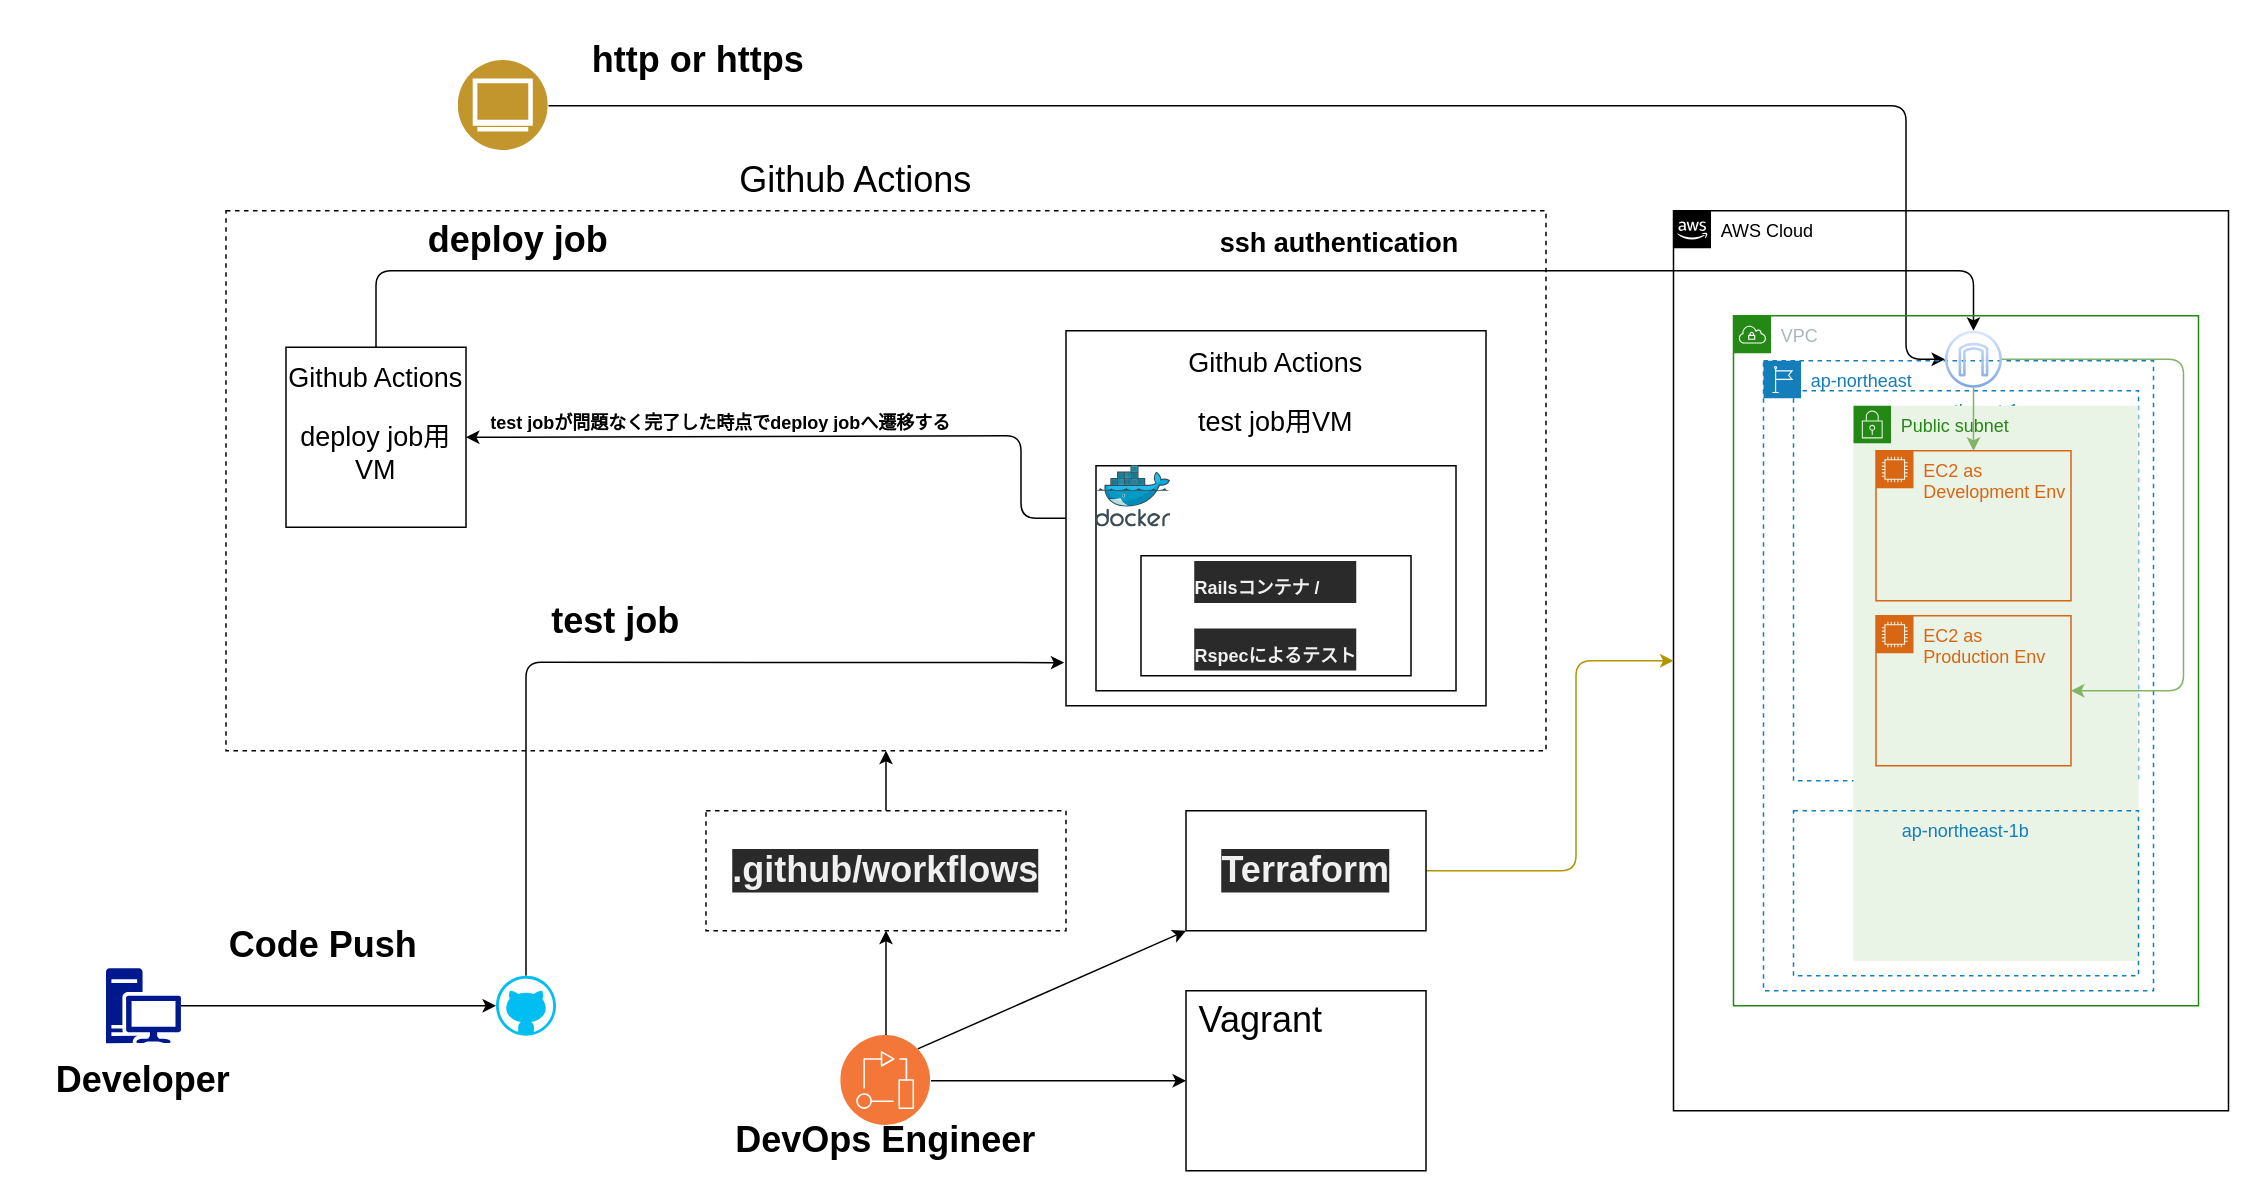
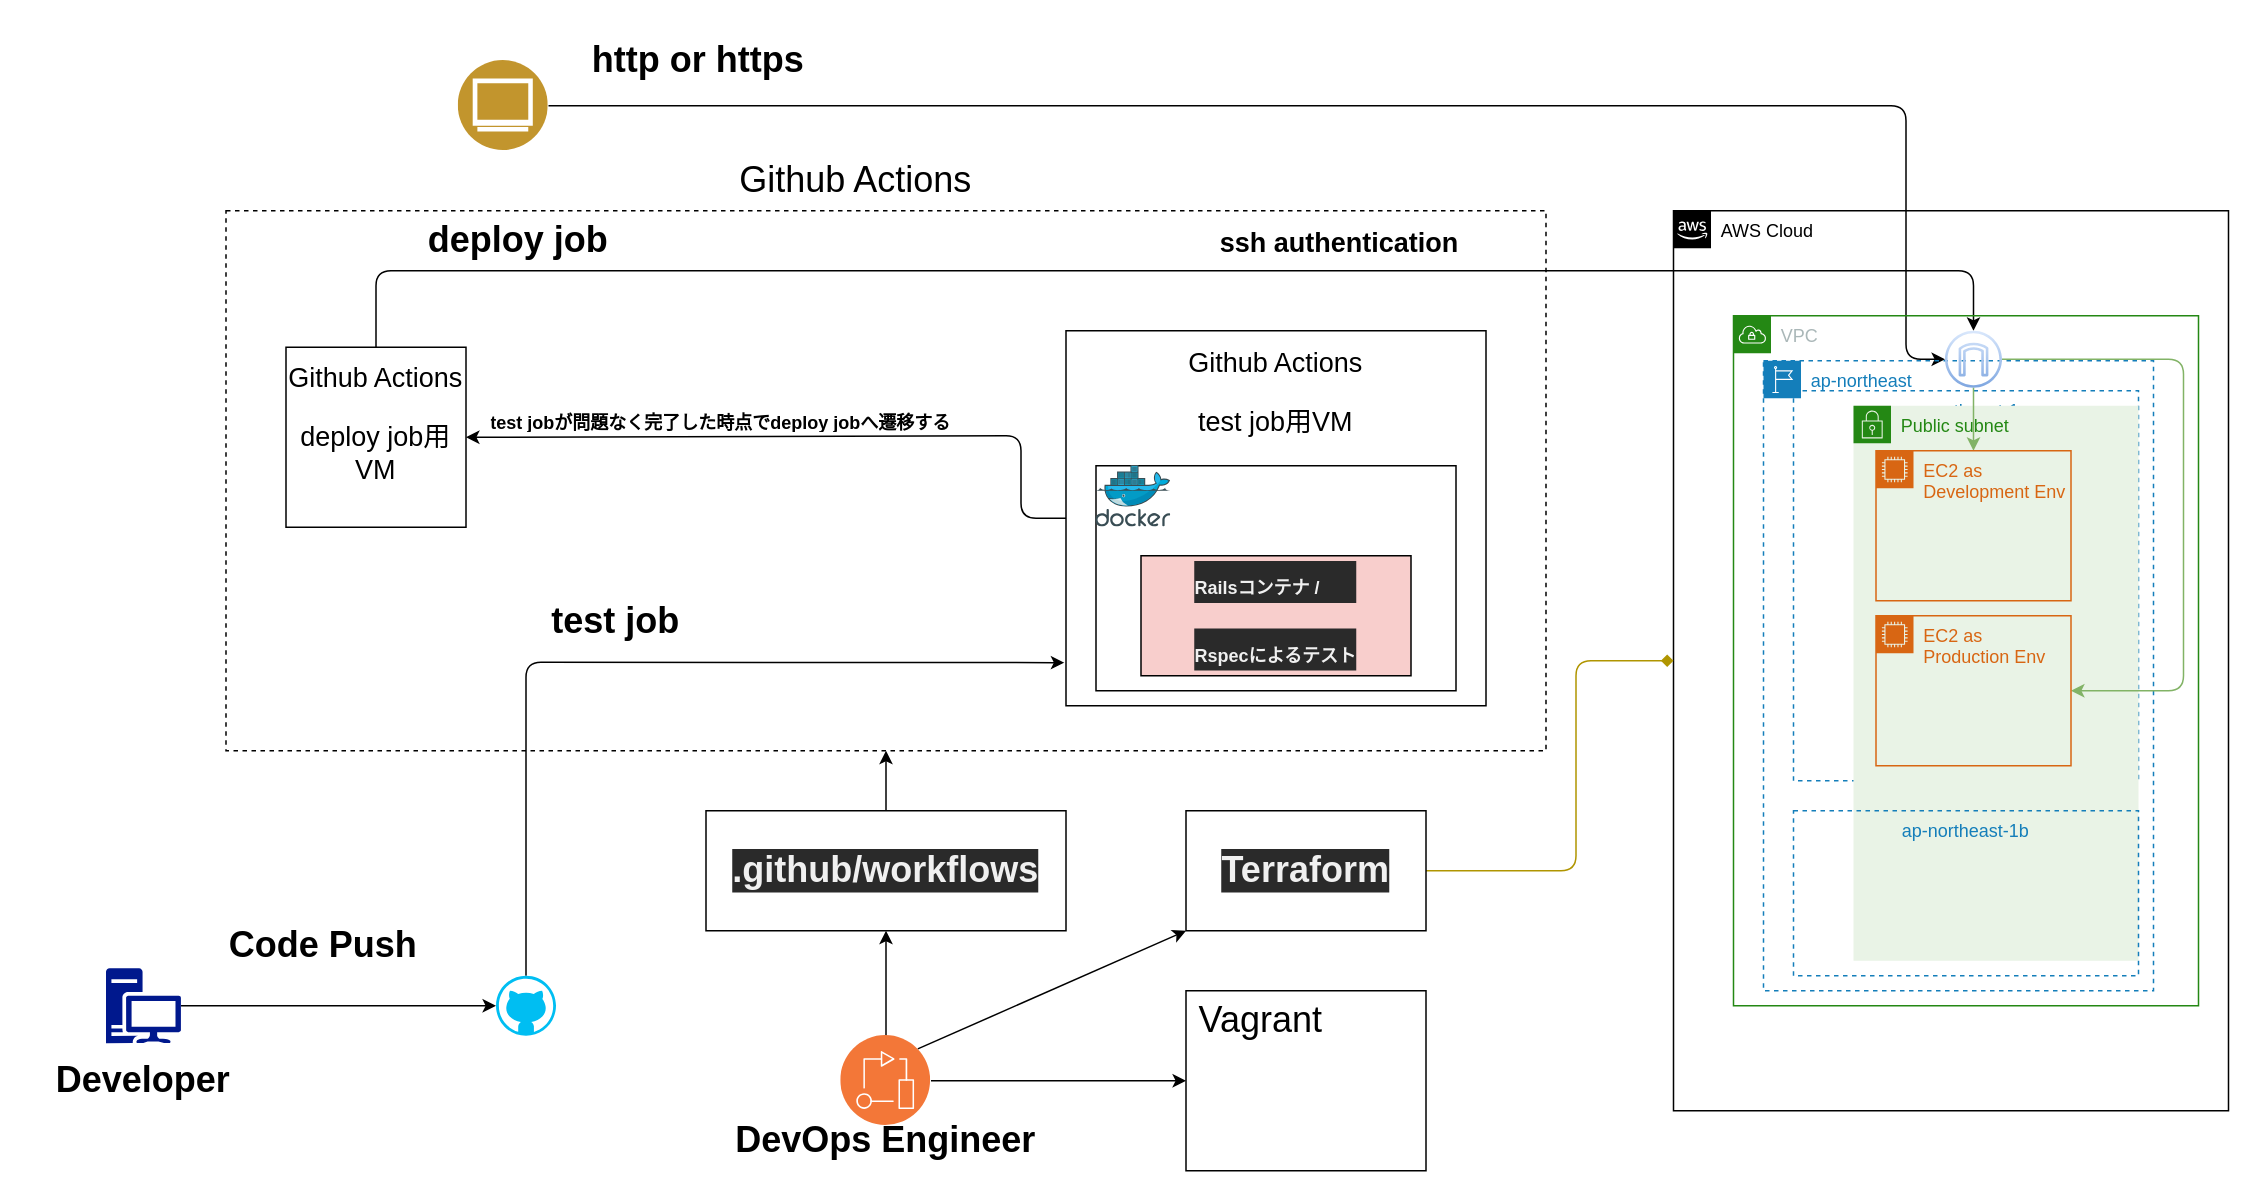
(1276, 616) -> (1276, 616)
(1662, 661) -> (1661, 661)
(886, 871) -> (886, 871)
